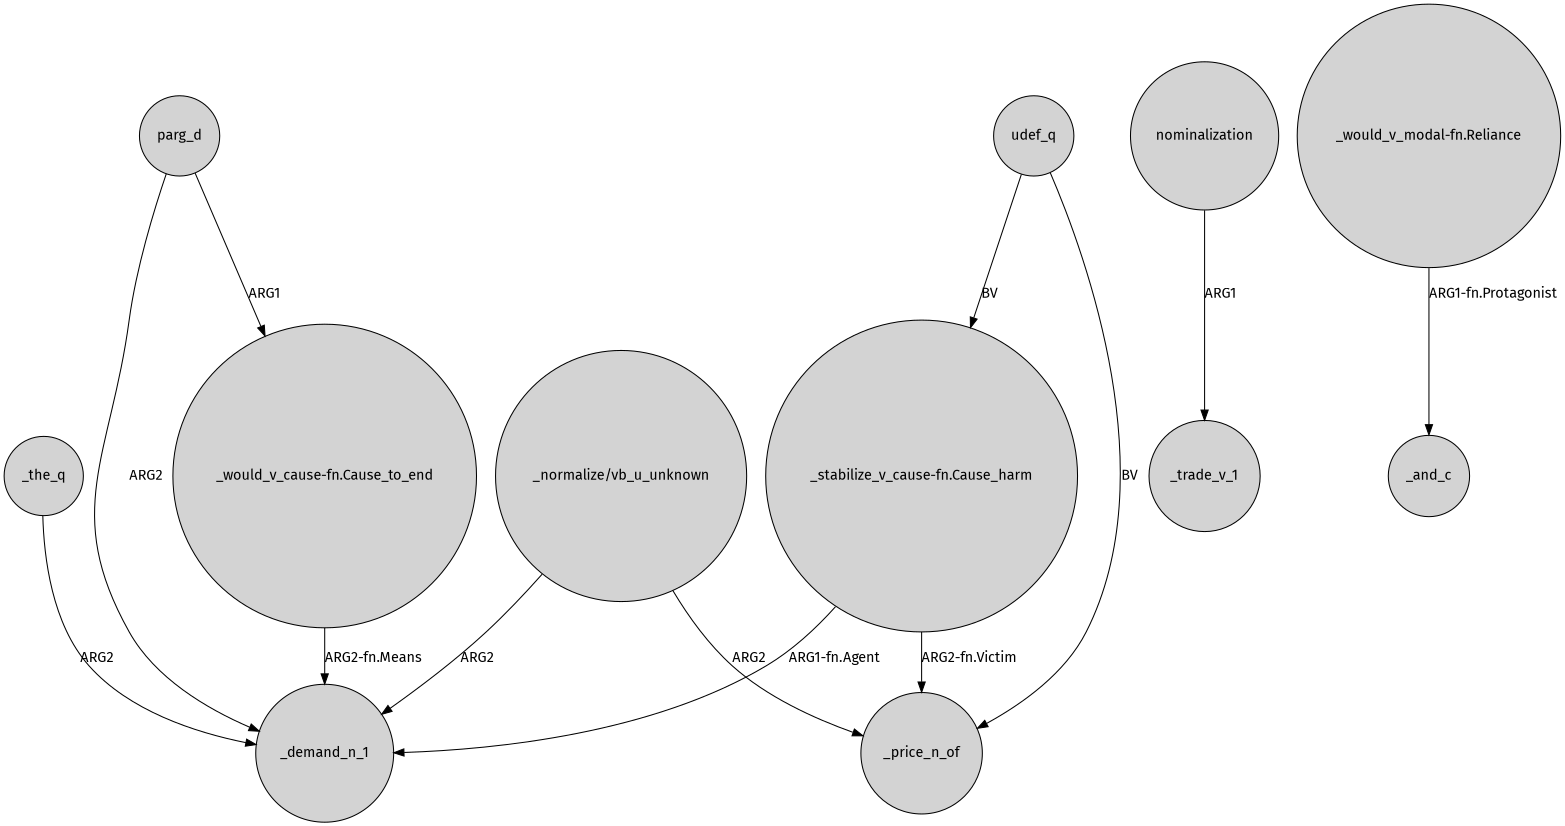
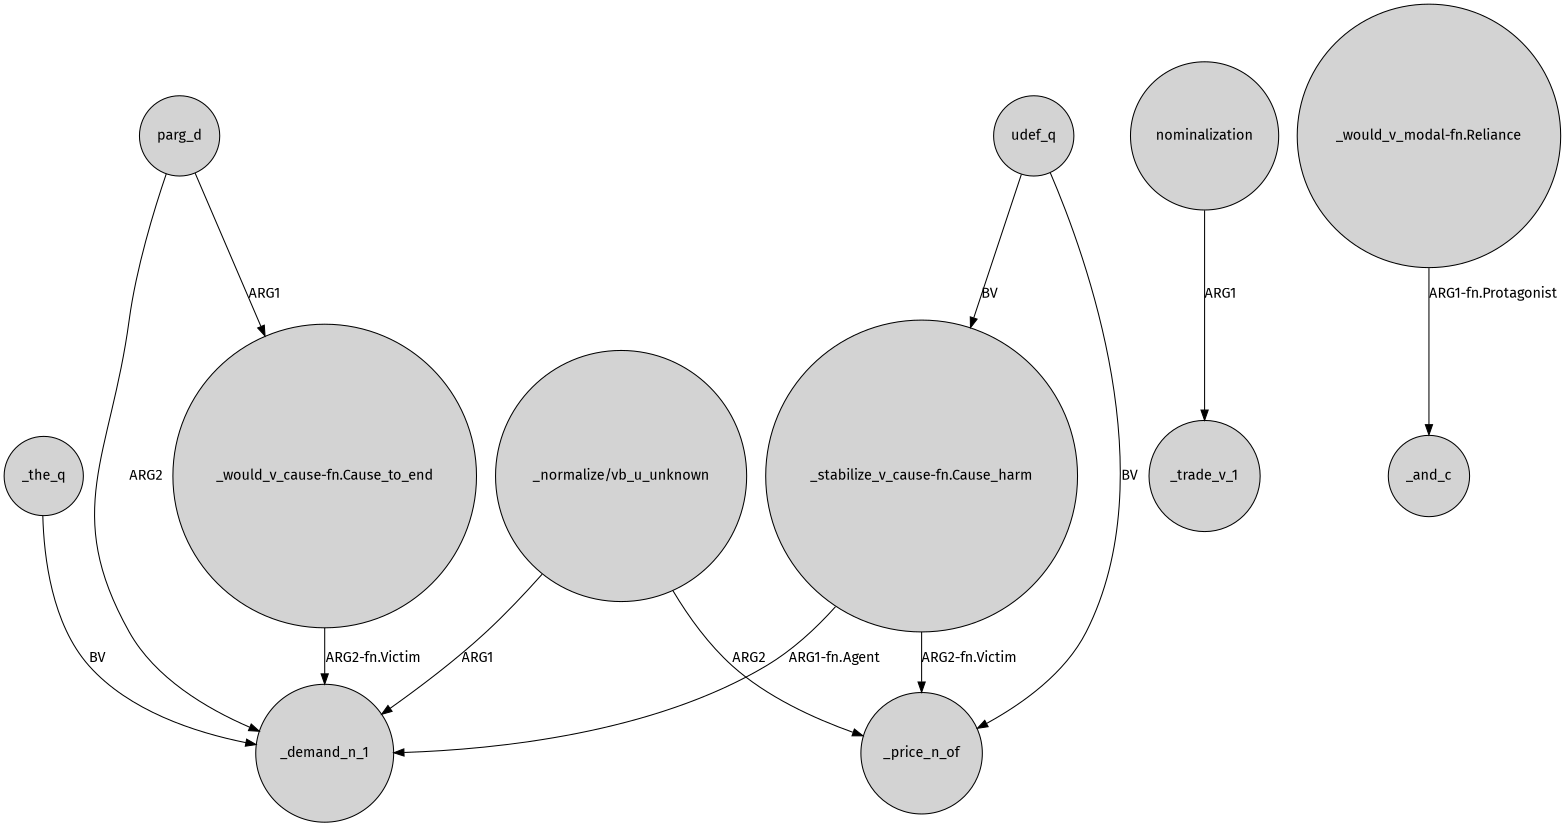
(97, 658) -> (97, 658)
(374, 658) -> (374, 658)
(478, 658) -> (478, 658)
